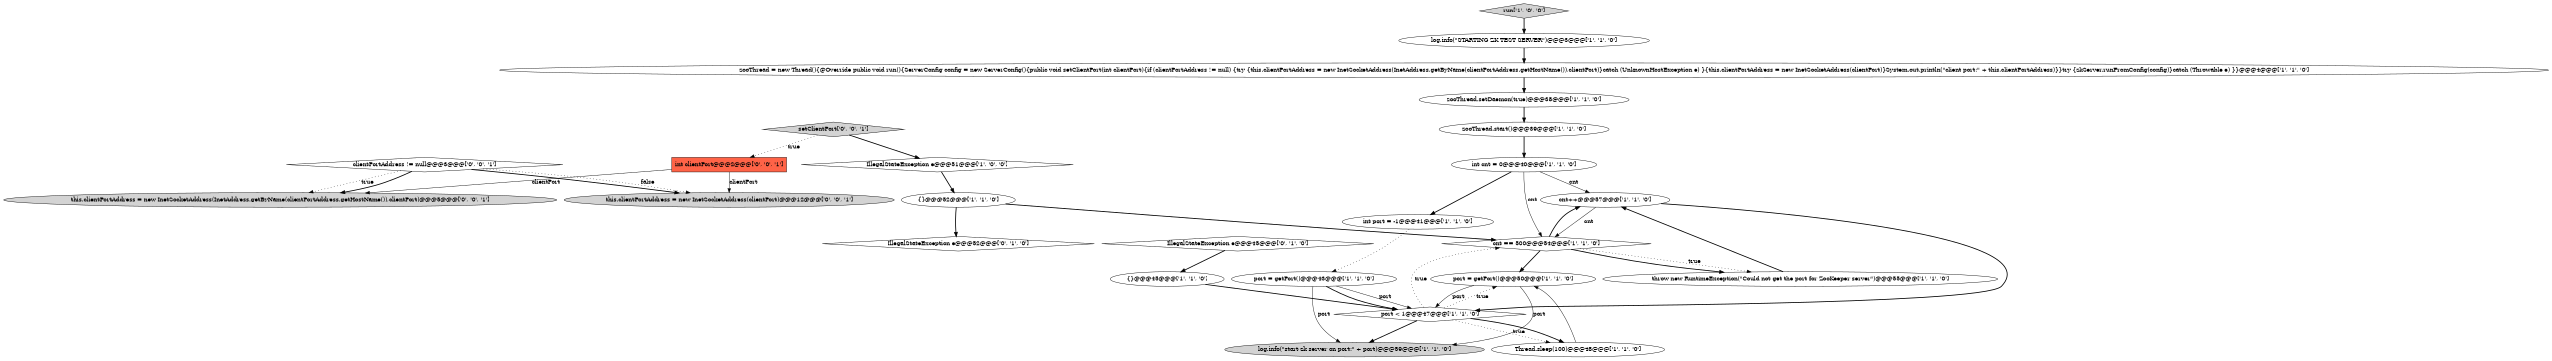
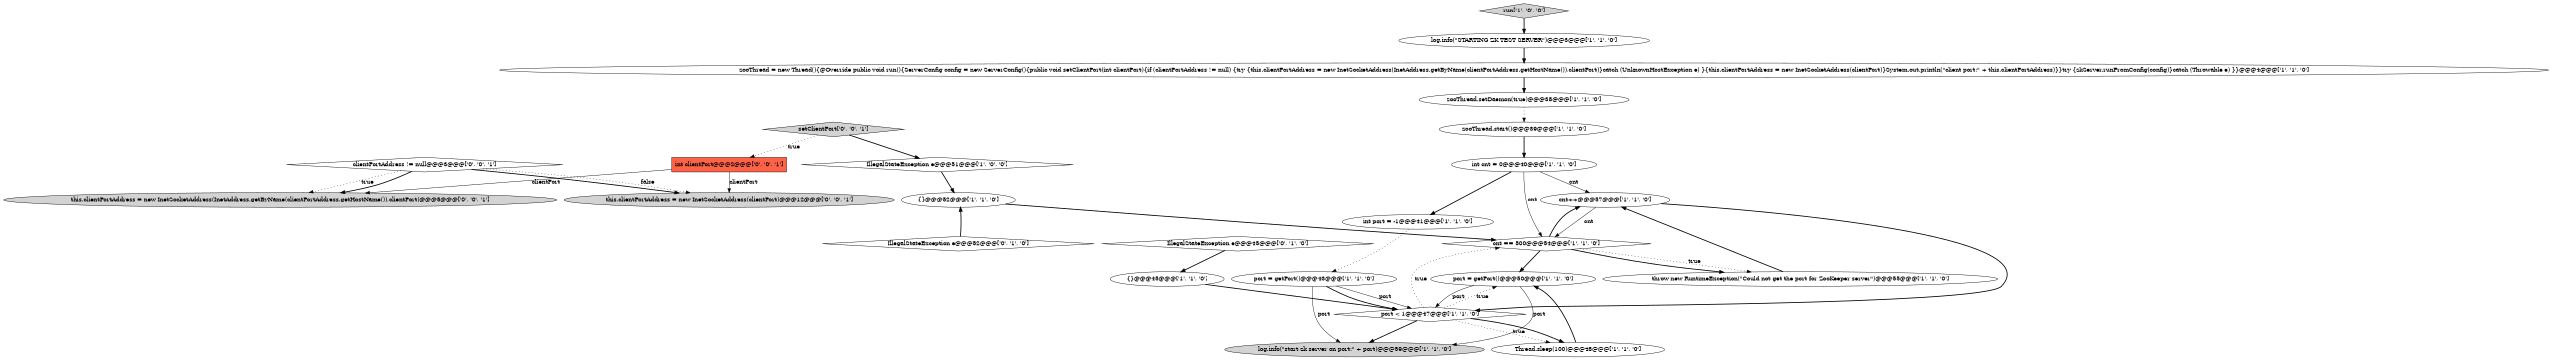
(1524, 113) -> (1524, 113)
(956, 220) -> (961, 224)
(1561, 312) -> (1561, 312)
